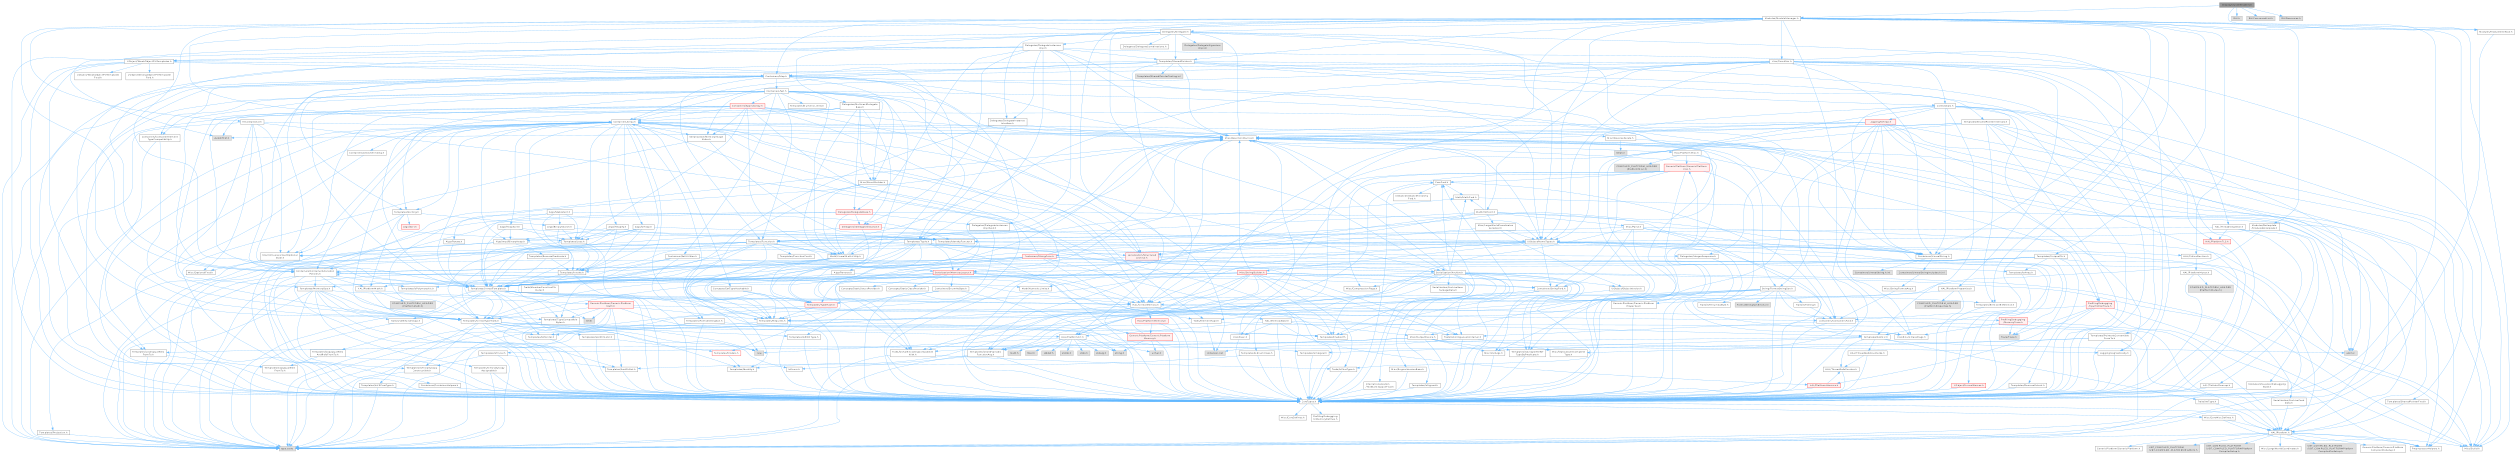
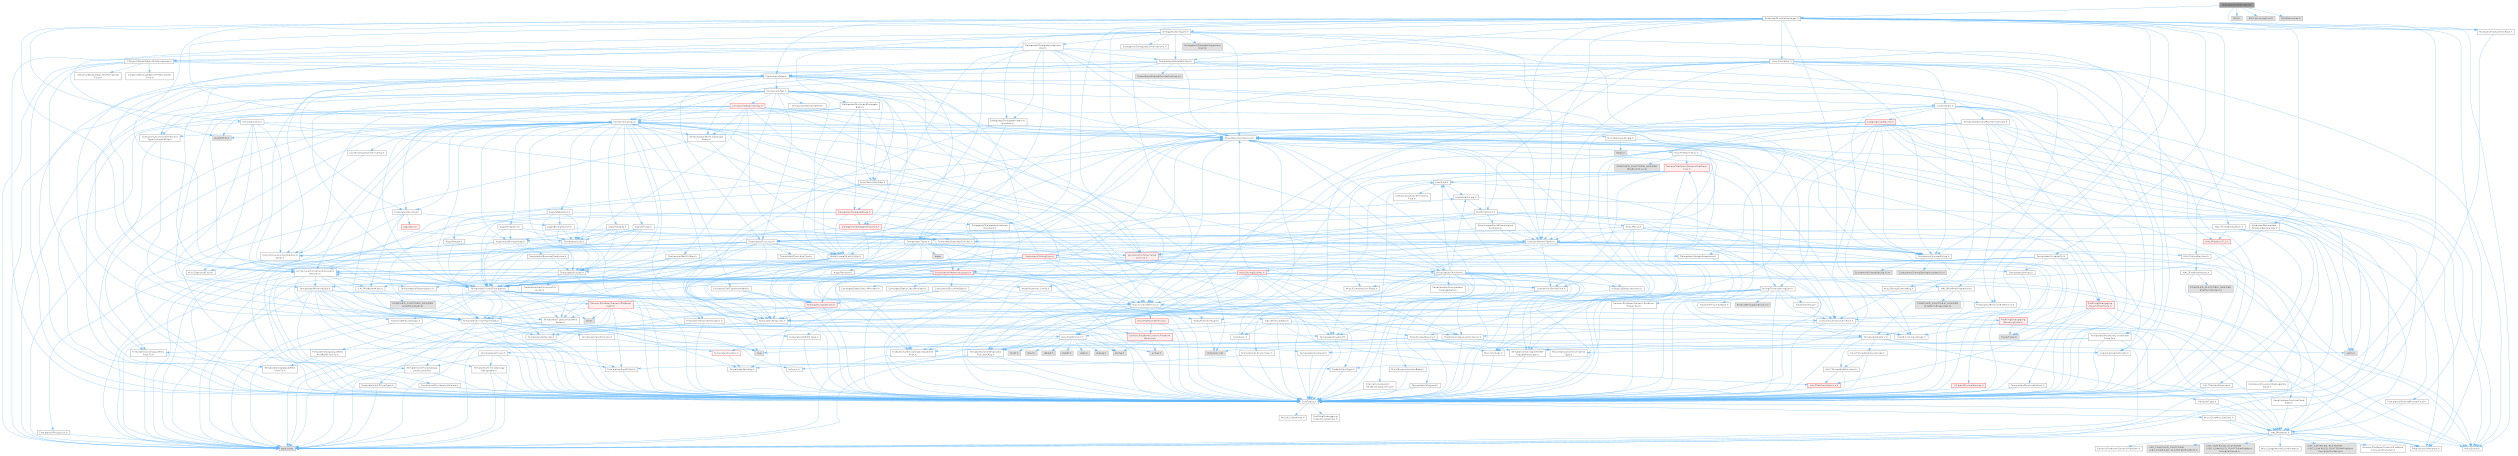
(807, 106) -> (807, 106)
(1881, 122) -> (1881, 122)
none -> (376, 128)
none -> (1176, 140)
none -> (570, 154)
(1478, 205) -> (1474, 204)
none -> (1563, 211)
none -> (938, 256)
none -> (1701, 277)
(1914, 278) -> (1943, 279)
none -> (491, 294)
(888, 330) -> none
none -> (492, 359)
(1833, 378) -> (1832, 376)
(819, 397) -> (1032, 400)
